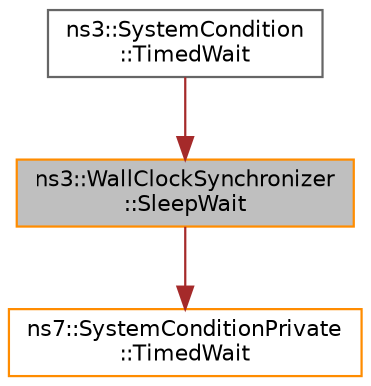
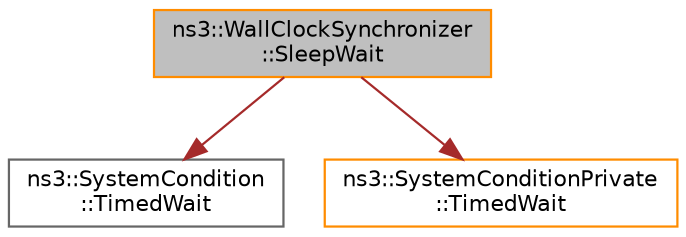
(185, 107) -> (243, 111)
(185, 343) -> (501, 193)
